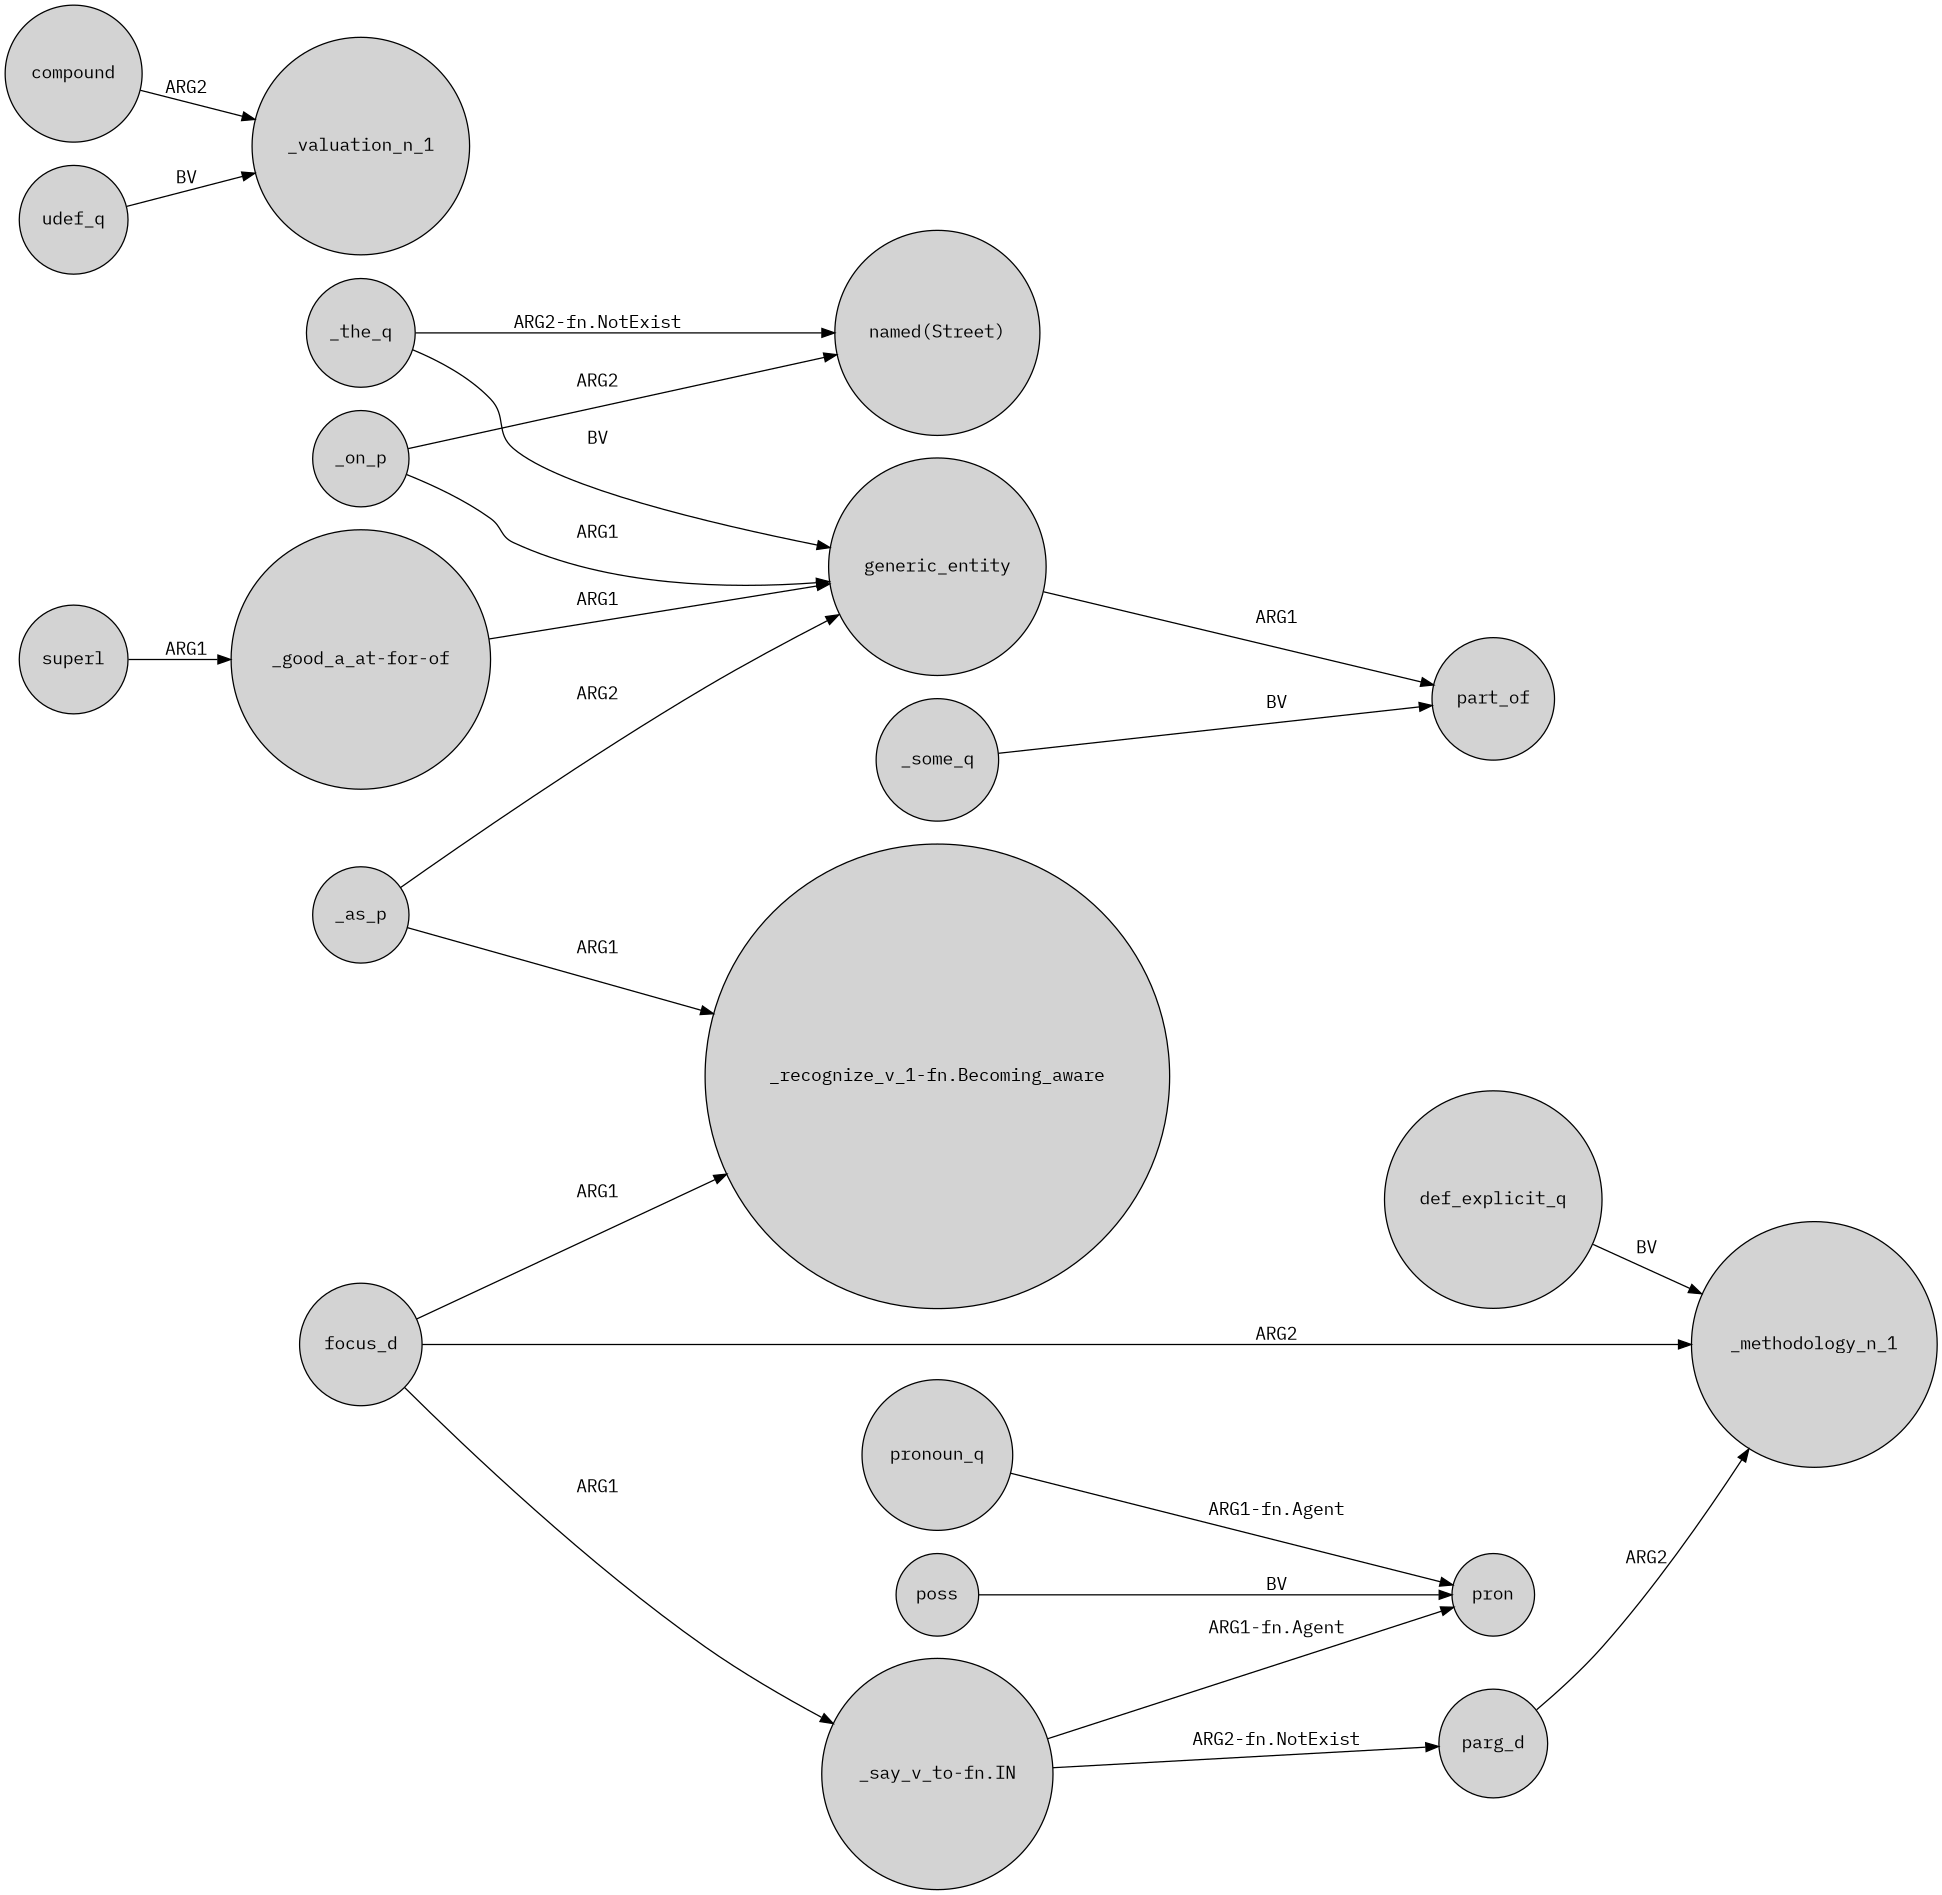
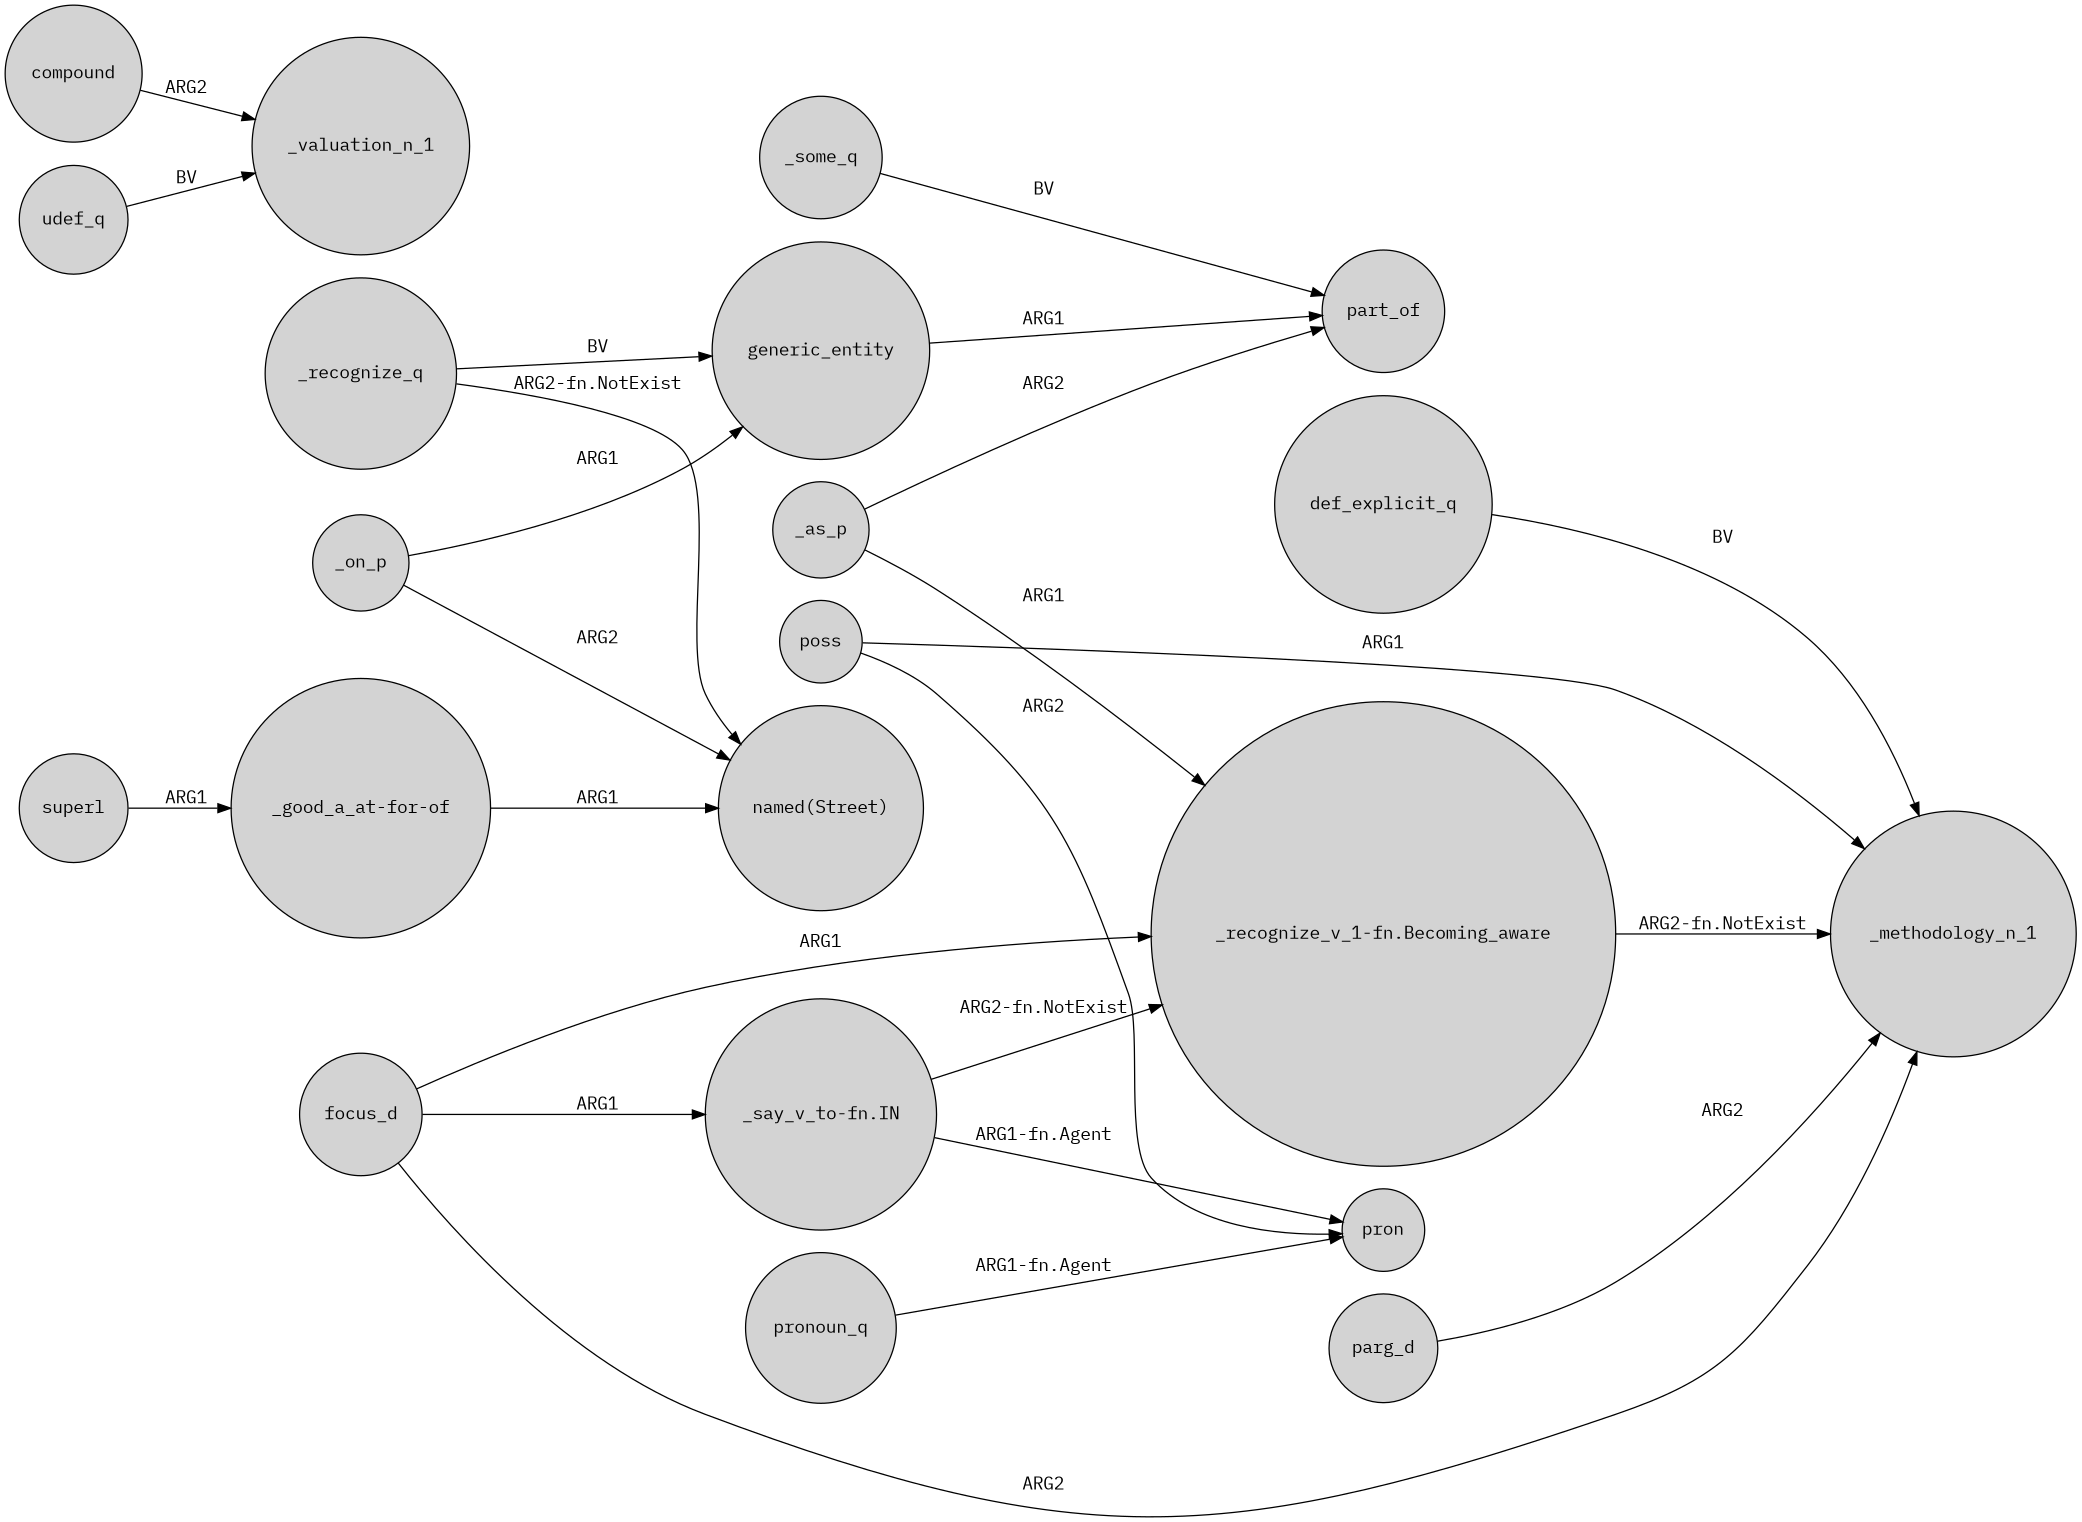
(361, 333) -> (361, 374)
(653, 612) -> (598, 808)
none -> (1381, 665)
(609, 747) -> (1084, 410)
none -> (1717, 934)
(1277, 1585) -> (1044, 707)
(1239, 1757) -> (1041, 1044)
